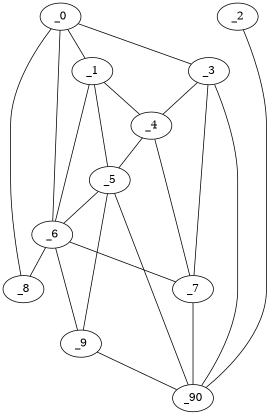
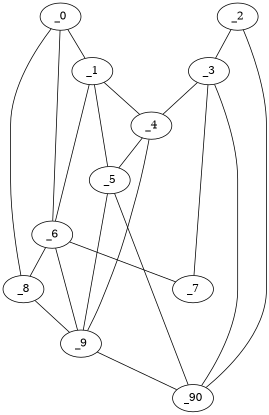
(135, 44) -> (223, 44)
(81, 207) -> none
(173, 207) -> (125, 237)
none -> (52, 316)
(193, 344) -> none
